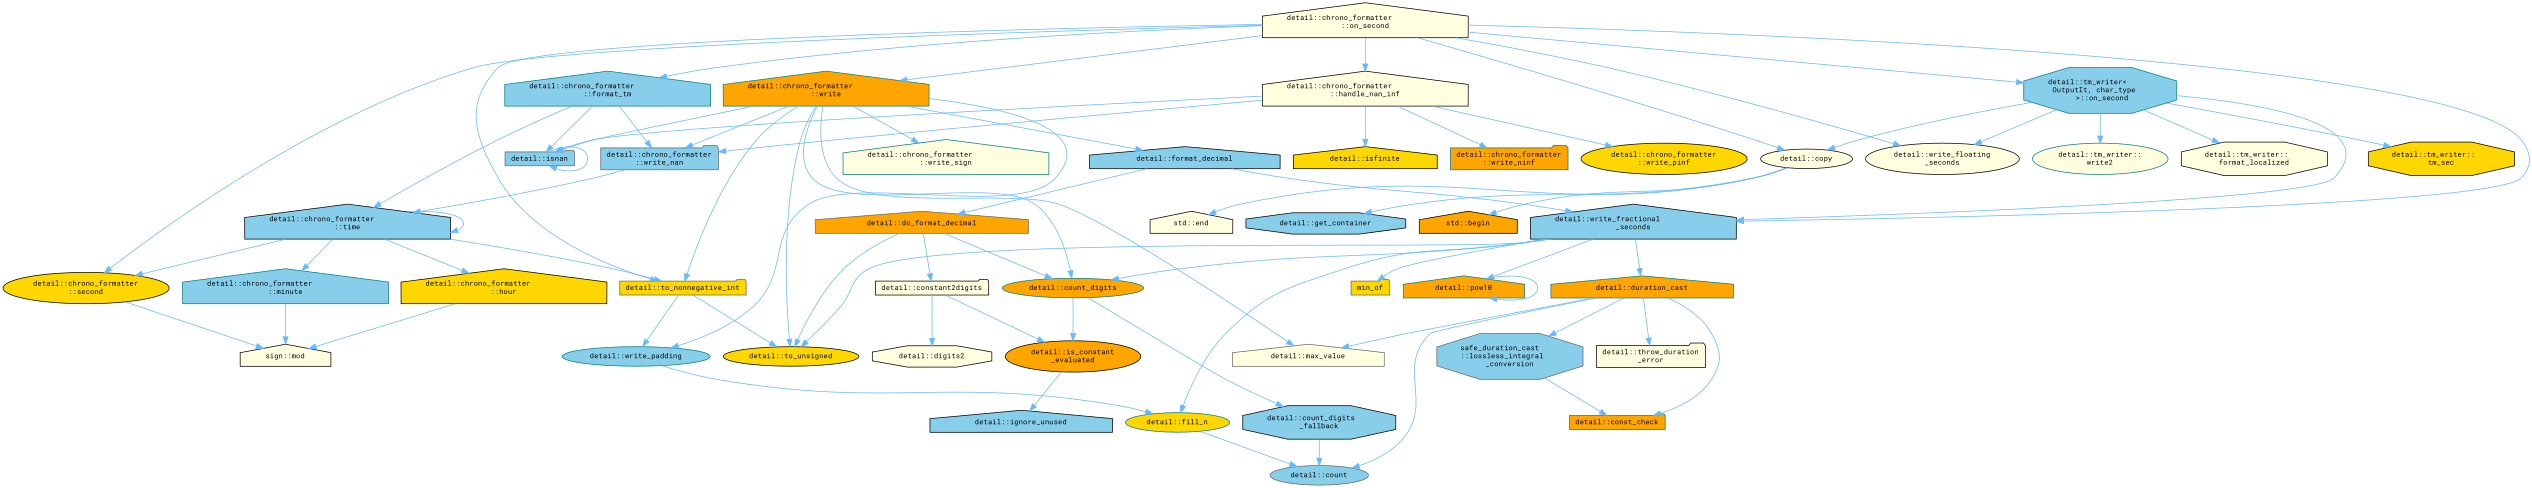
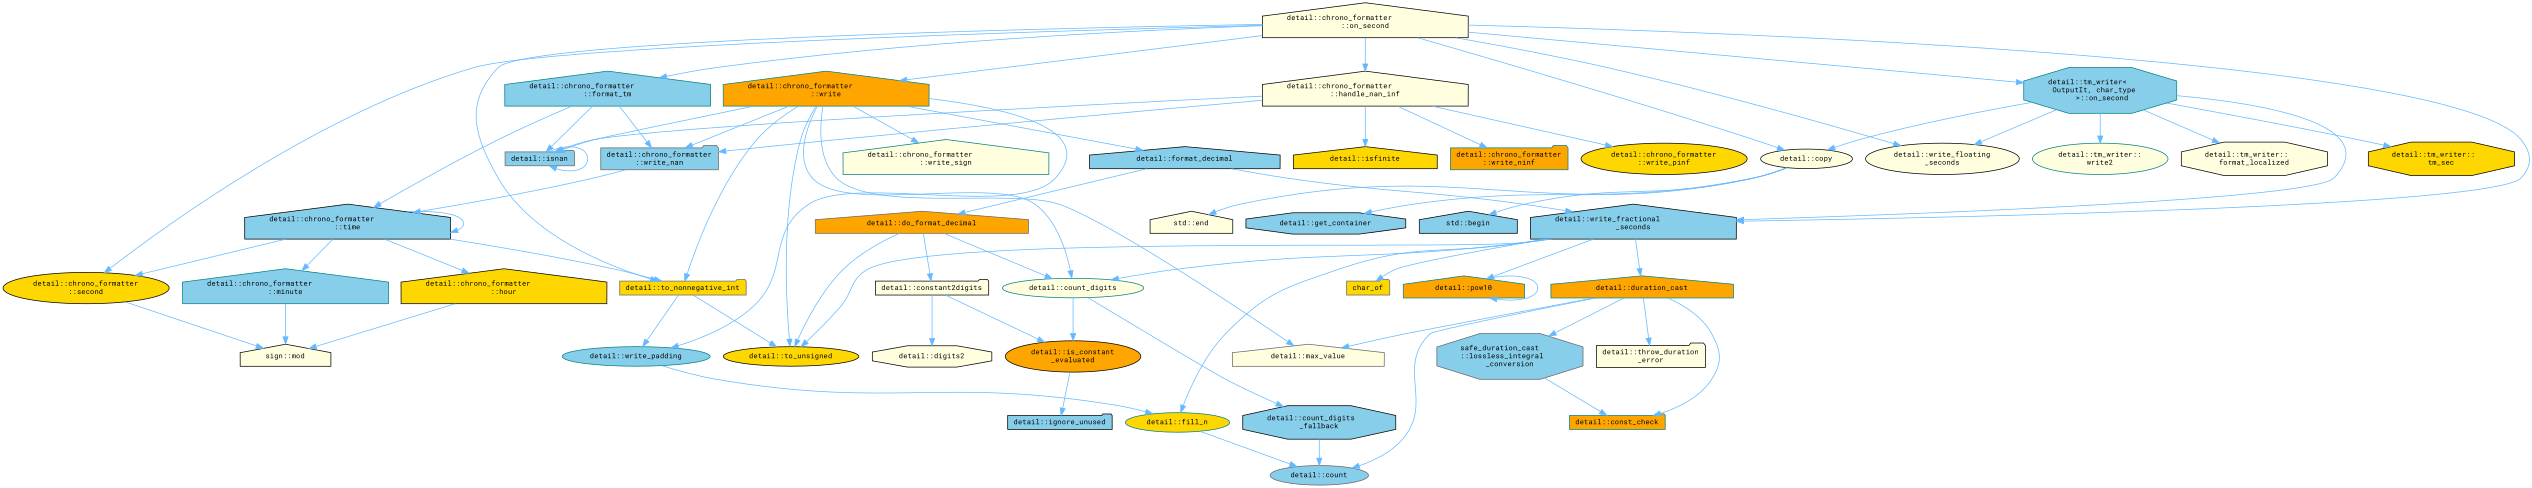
(1468, 223) -> (1468, 223)
(1073, 288) -> (1073, 288)
(1370, 288) -> (1368, 288)
(1021, 422) -> (1060, 422)
